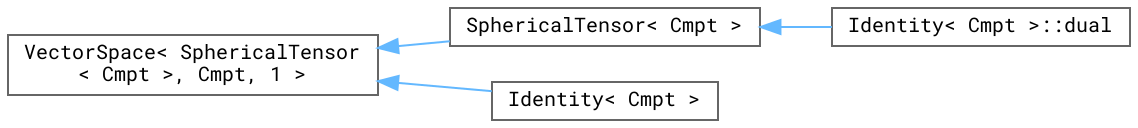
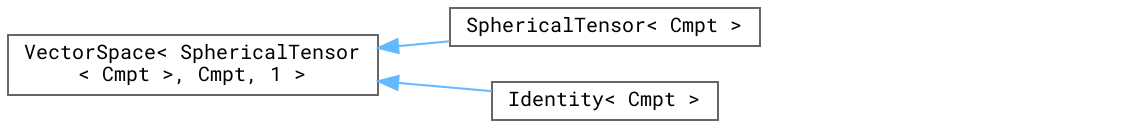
(981, 27) -> none
